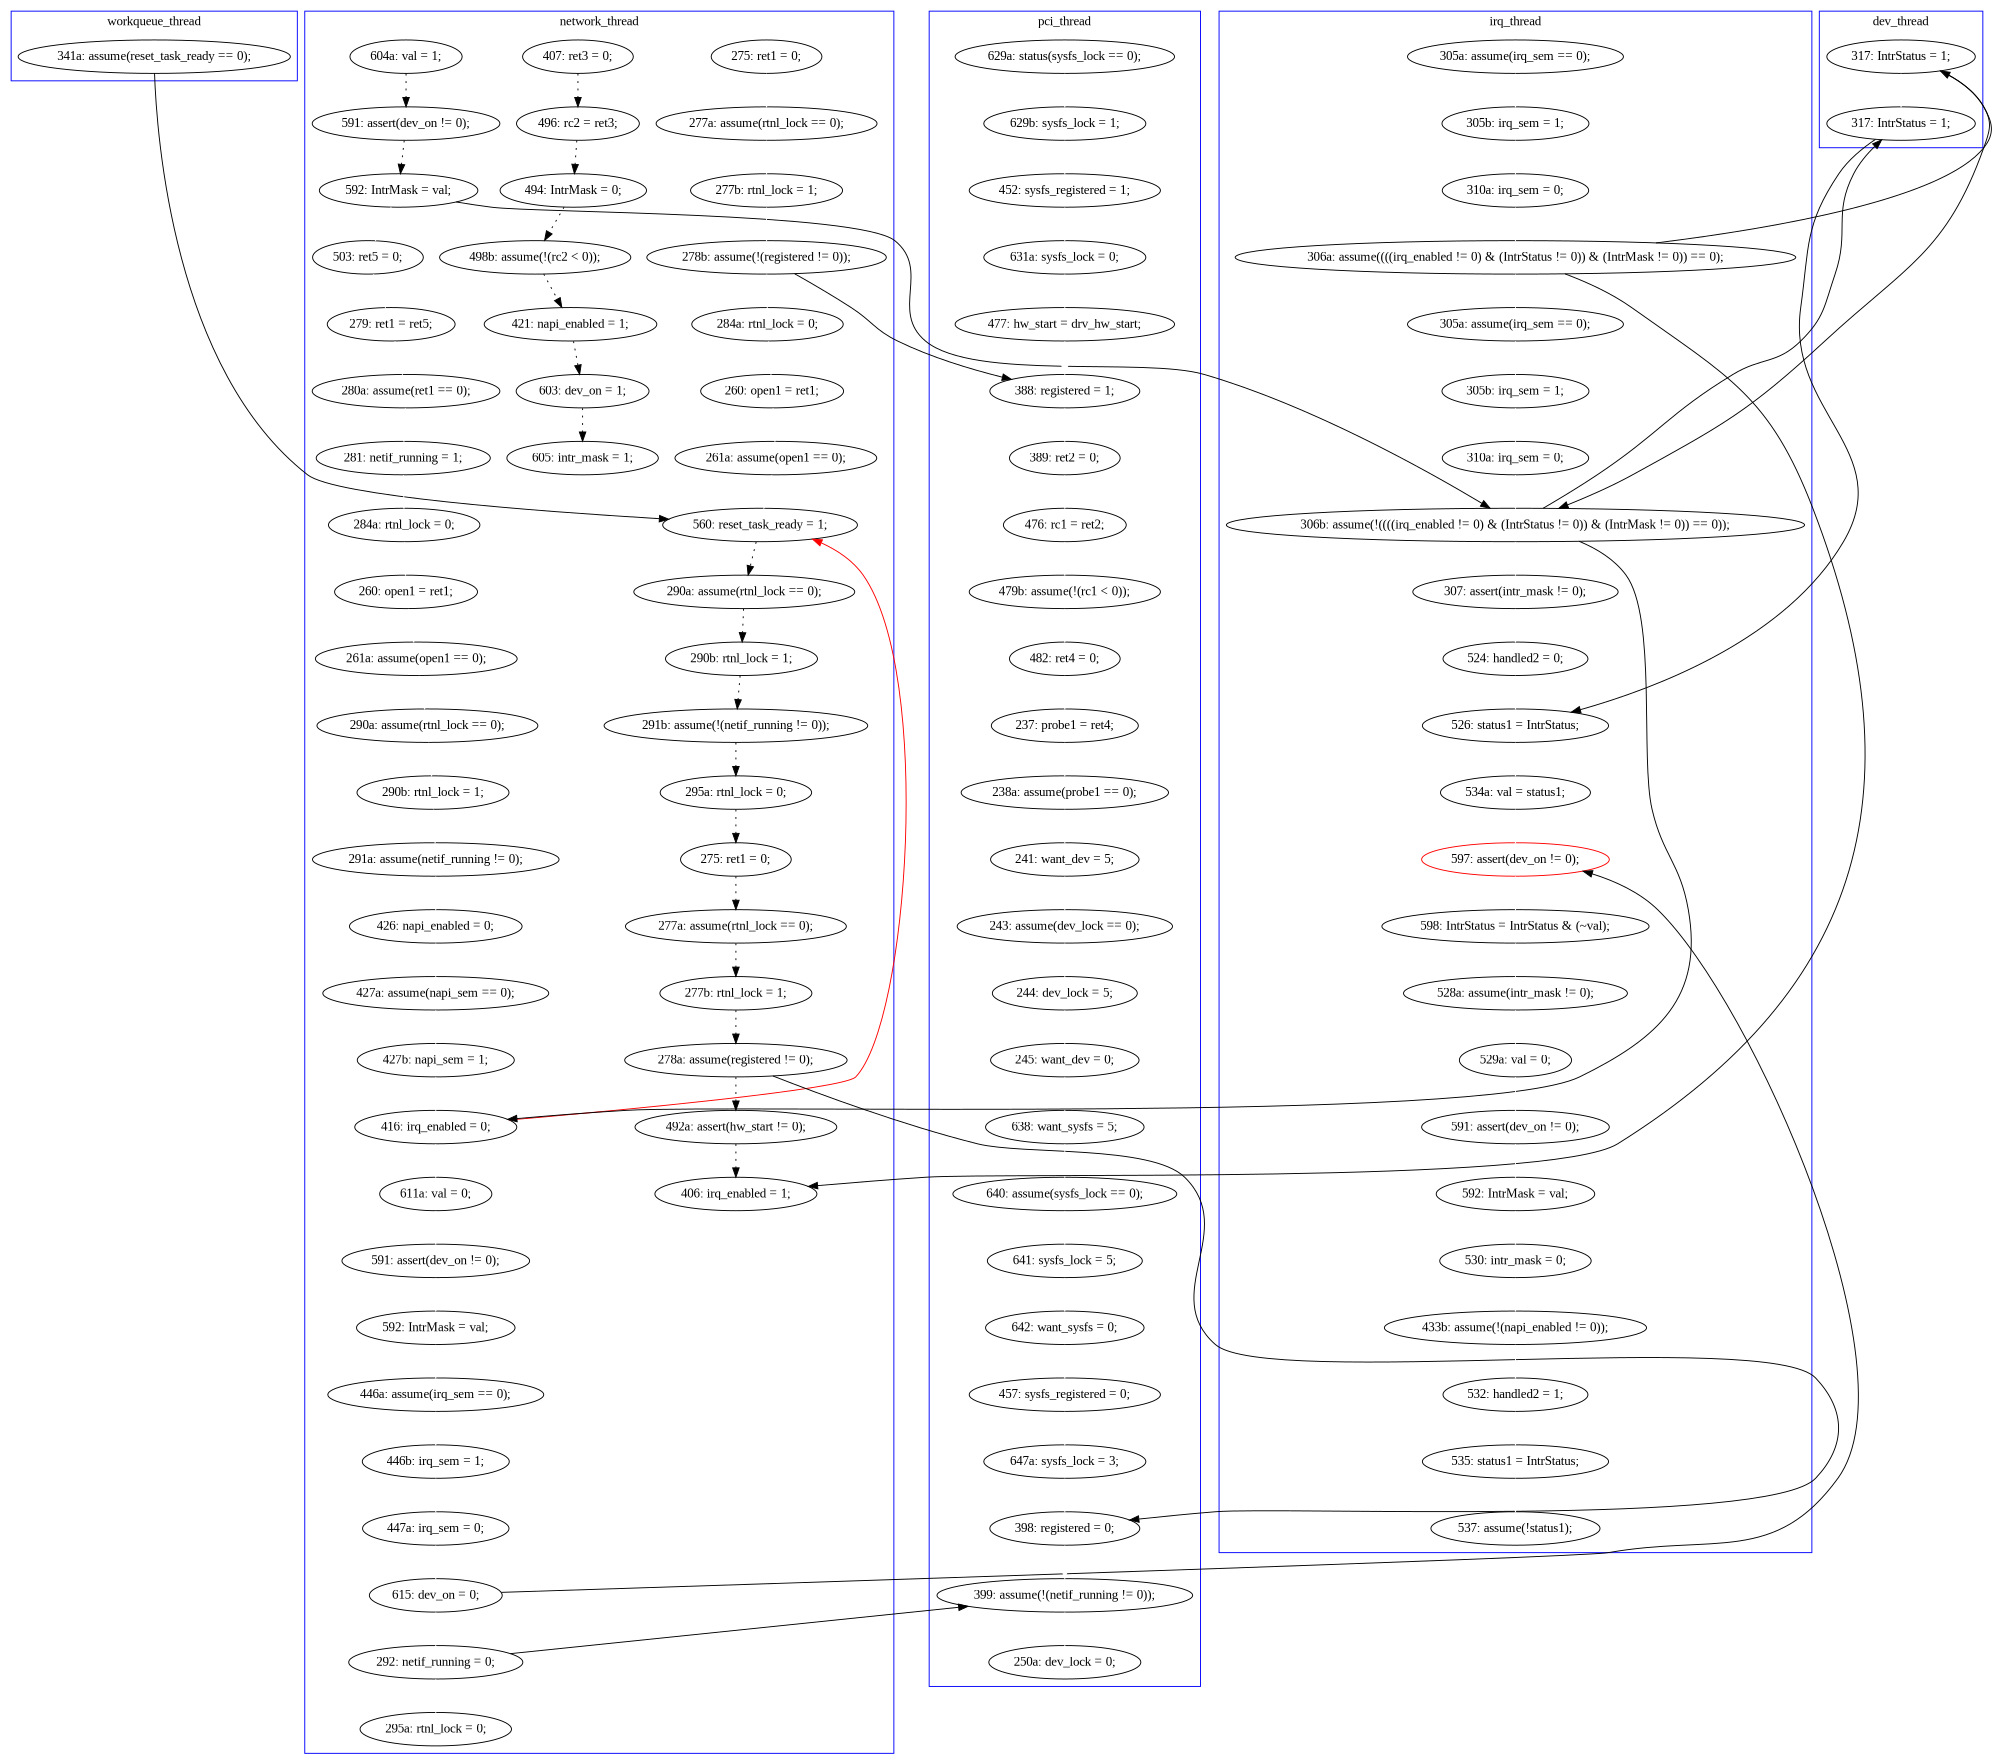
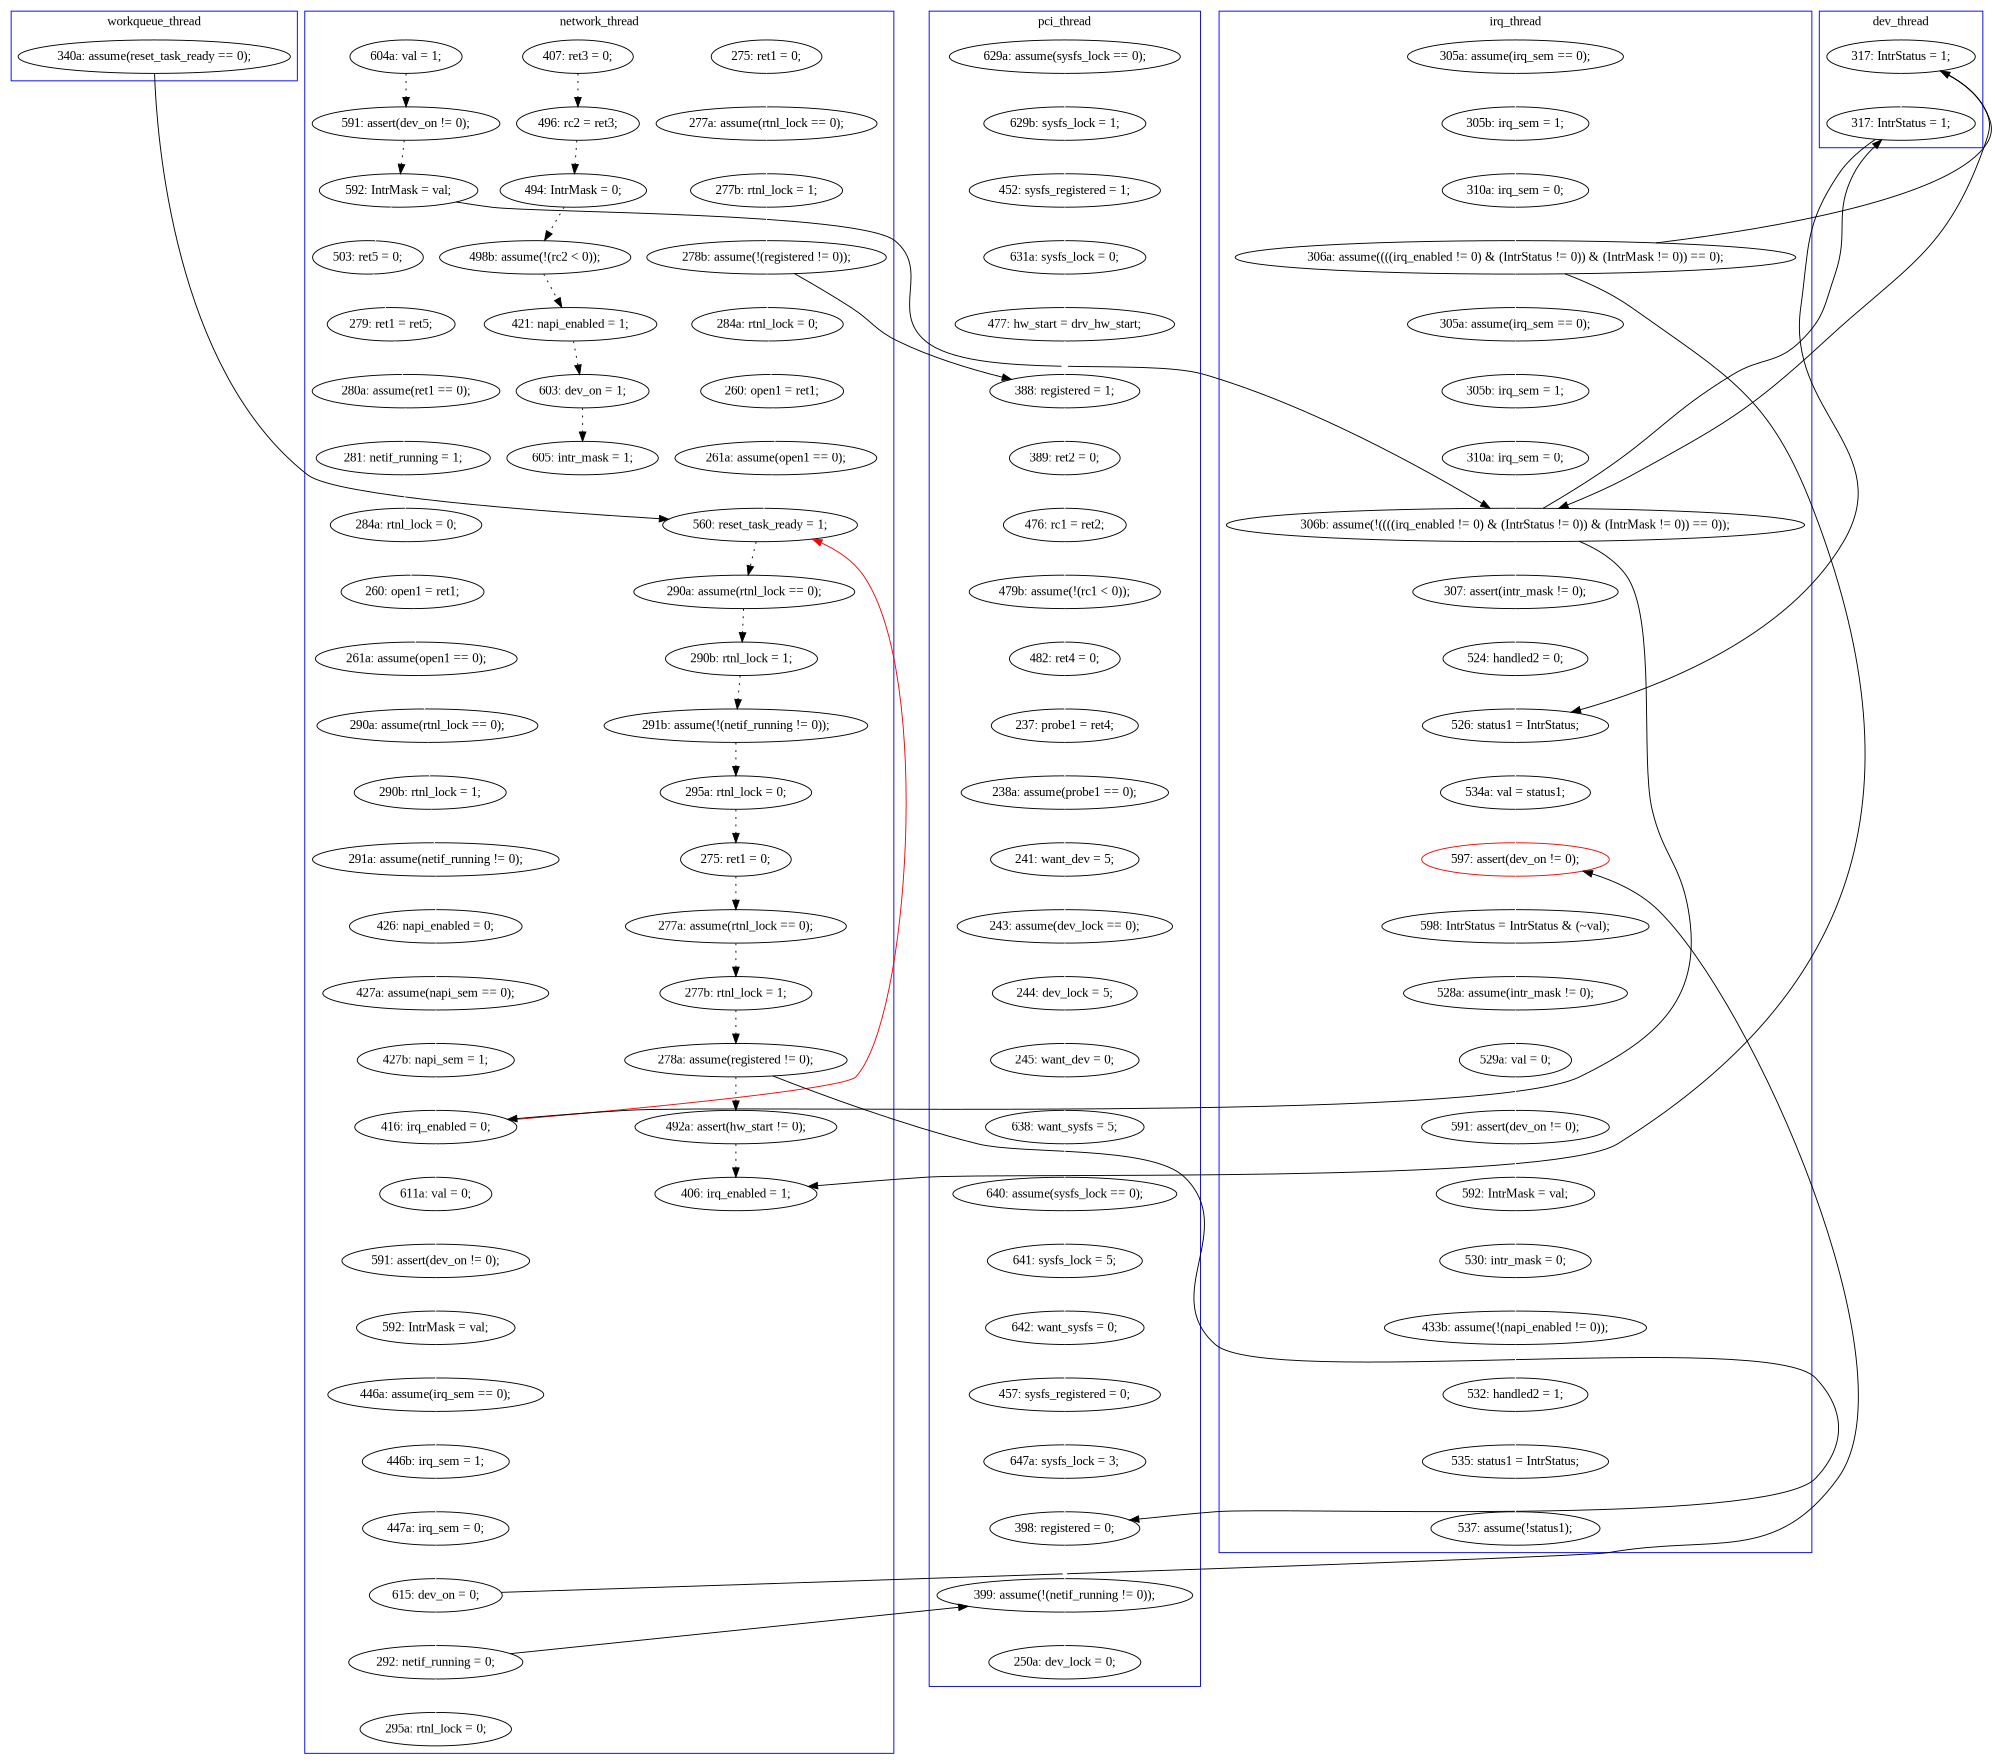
(154, 57) -> (154, 57)
(1065, 57) -> (1065, 57)
